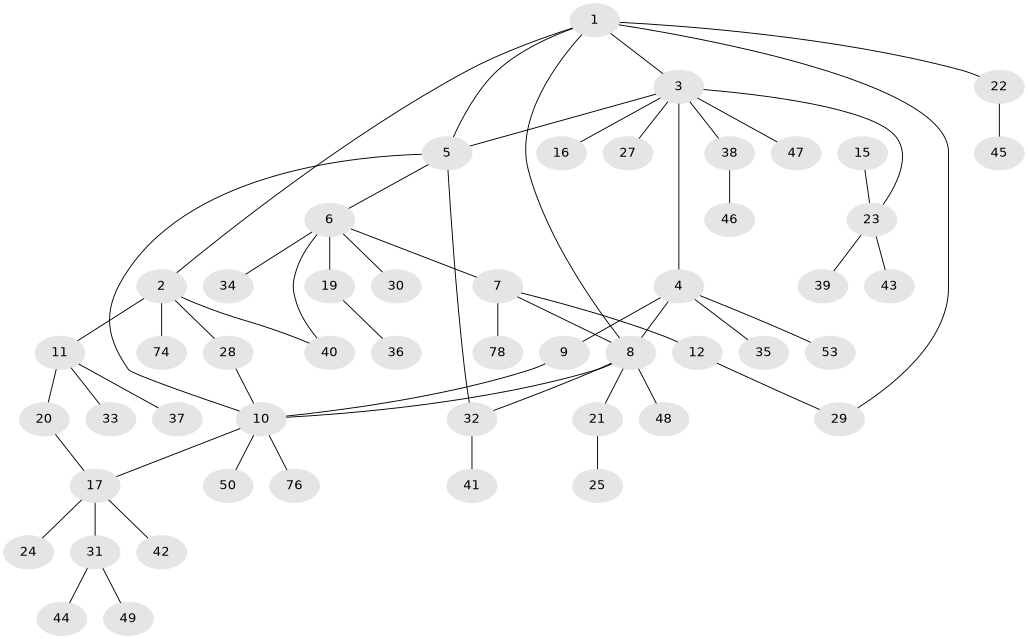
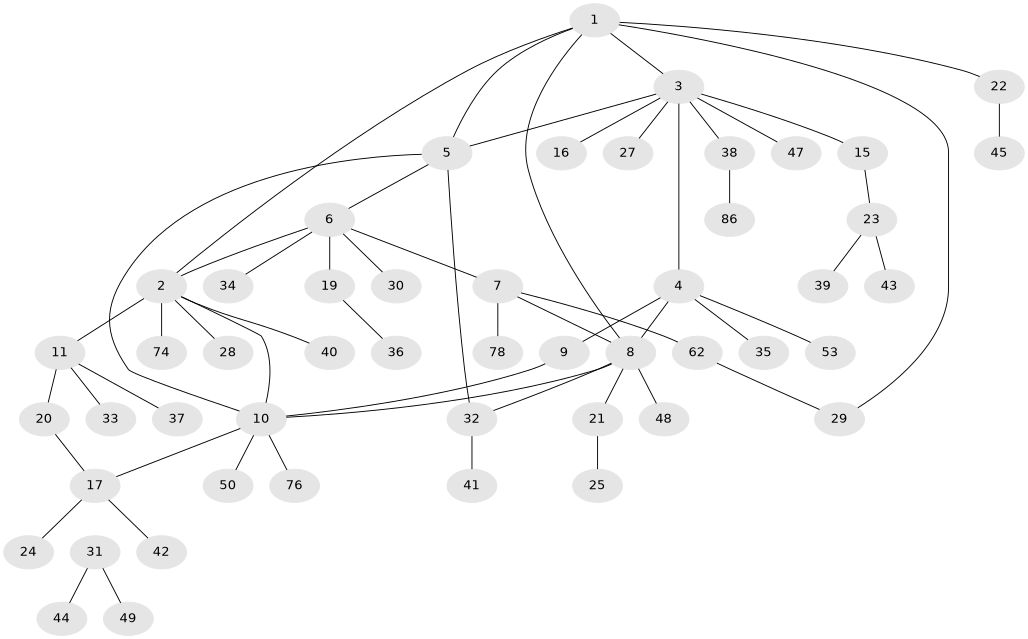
(839, 110) -> (773, 116)
(730, 220) -> (730, 220)
(293, 286) -> (244, 251)
(697, 353) -> (697, 353)
(245, 386) -> (252, 331)
(95, 519) -> none
